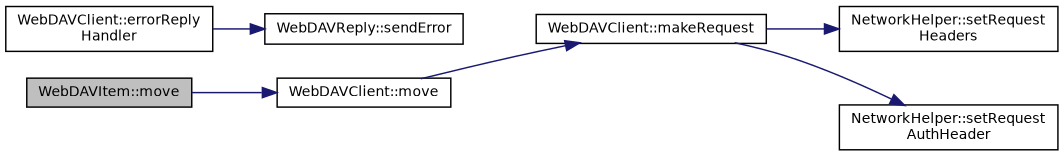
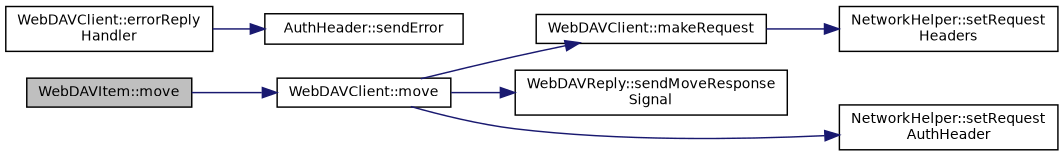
(364, 29) -> (364, 29)
(815, 66) -> (616, 137)
none -> (651, 93)
